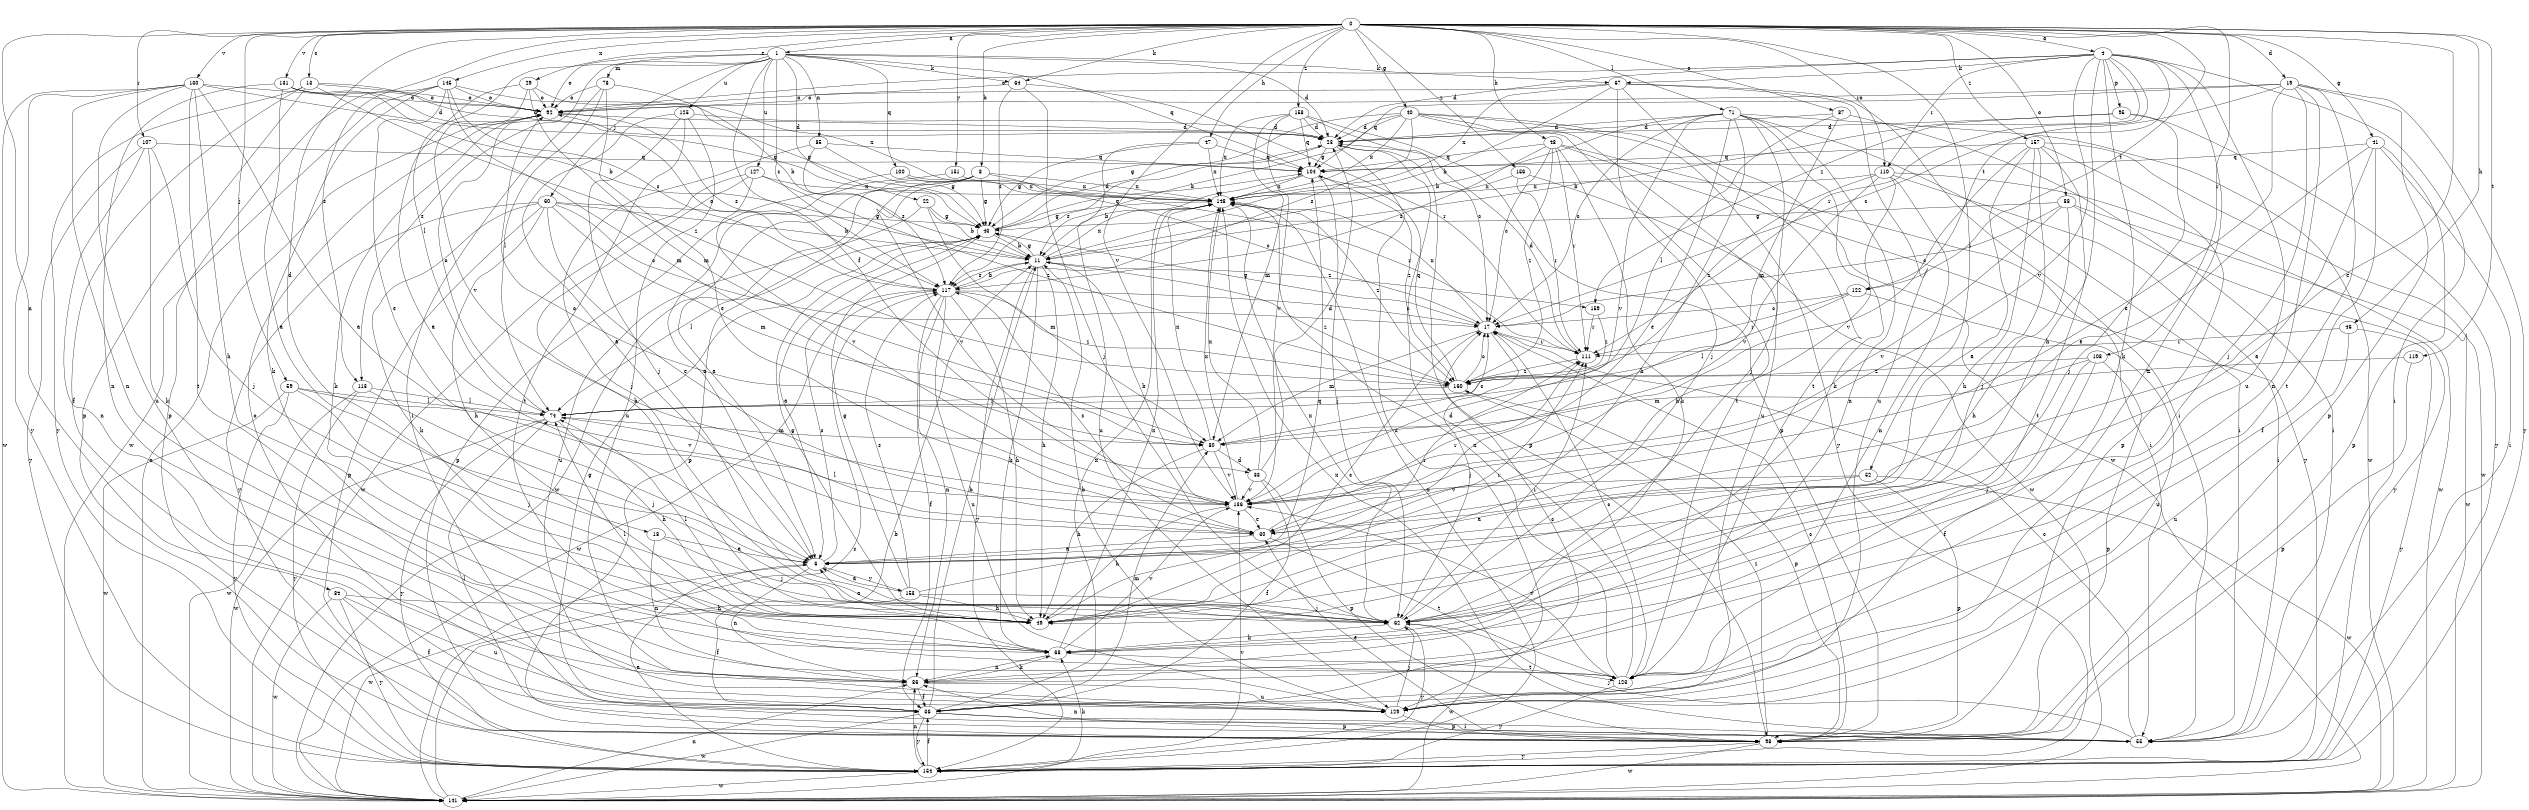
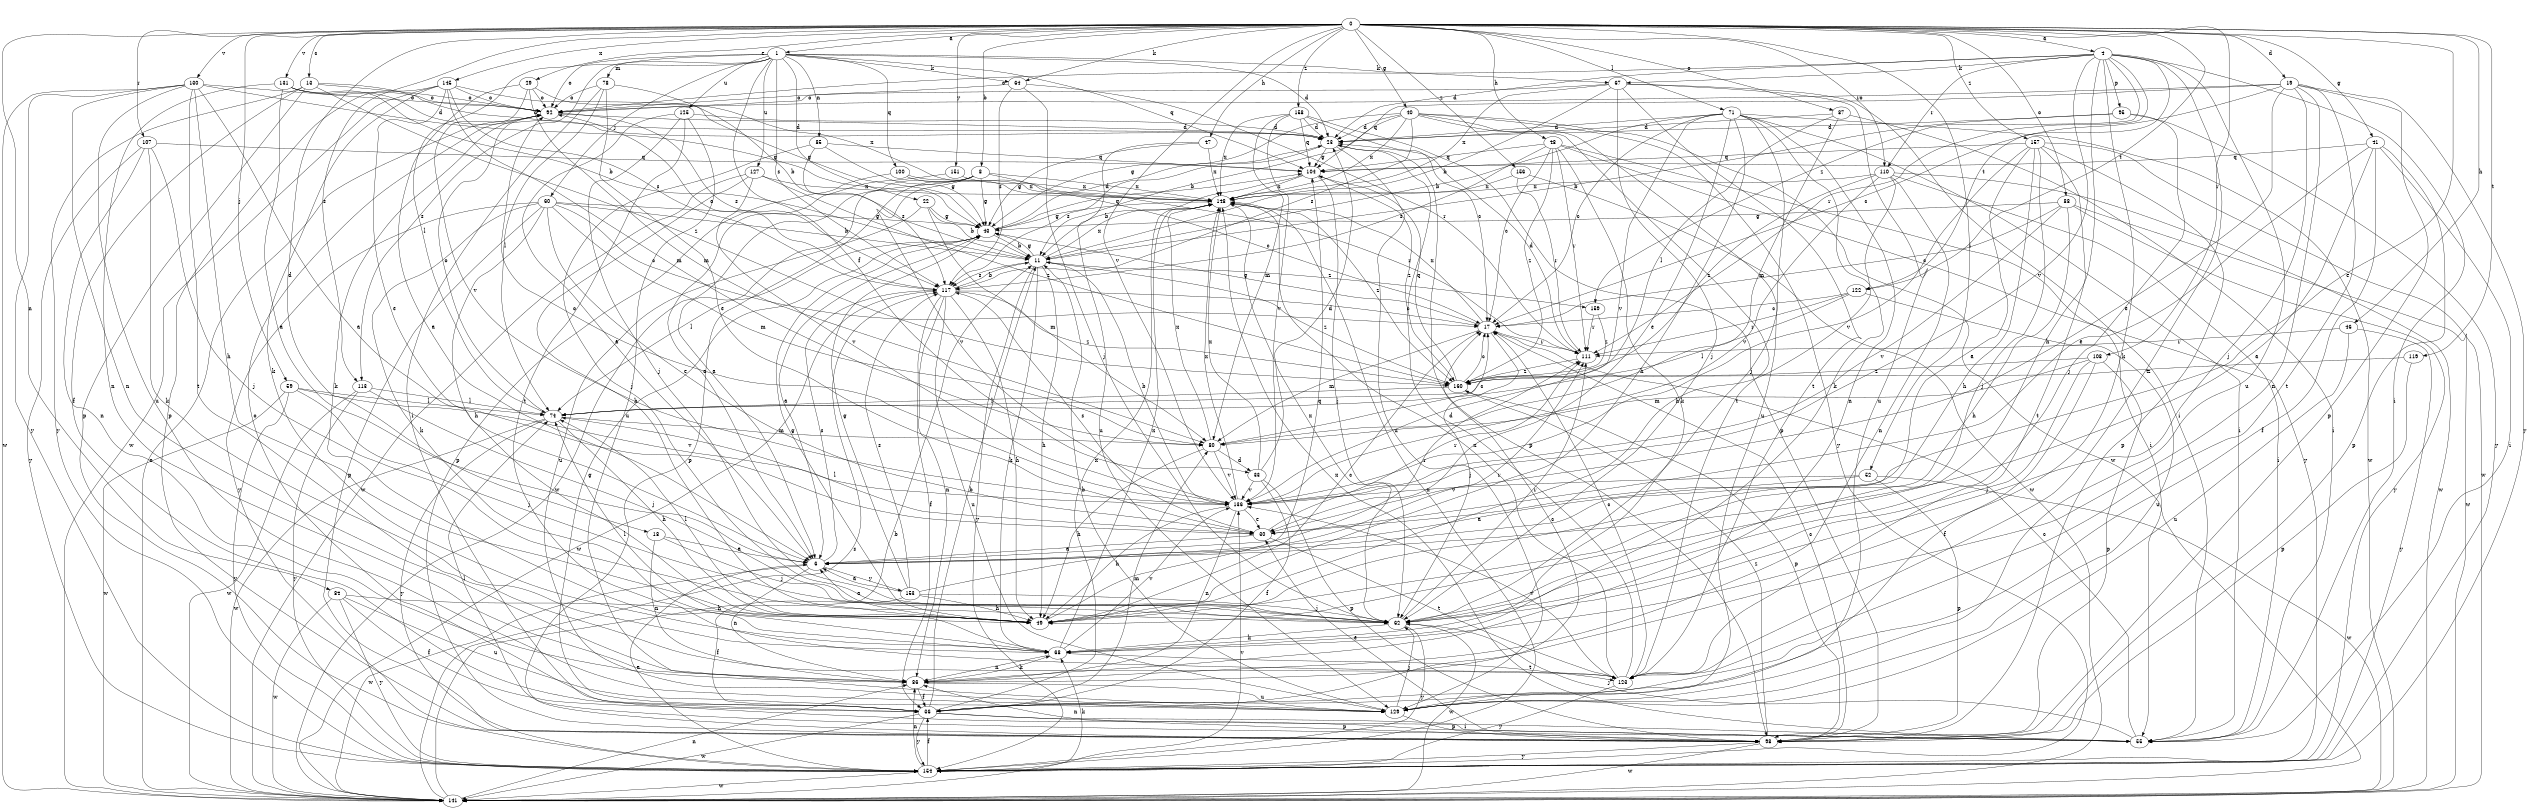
(1257, 157) -> none
none -> (1126, 661)
